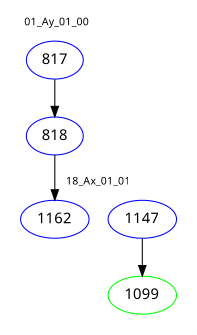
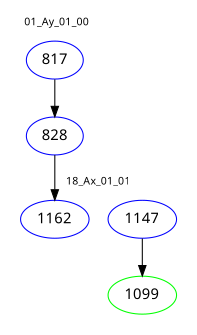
(55, 136) -> (55, 136)
